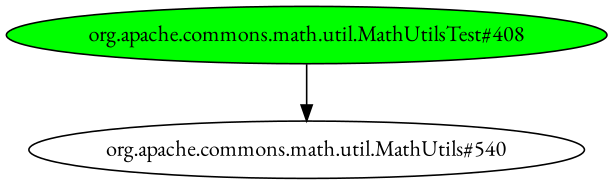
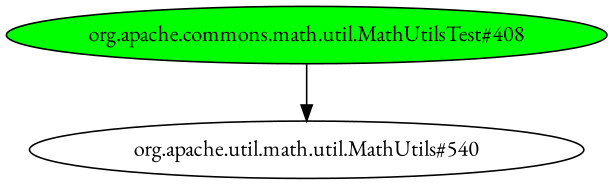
(307, 150) -> (307, 150)
